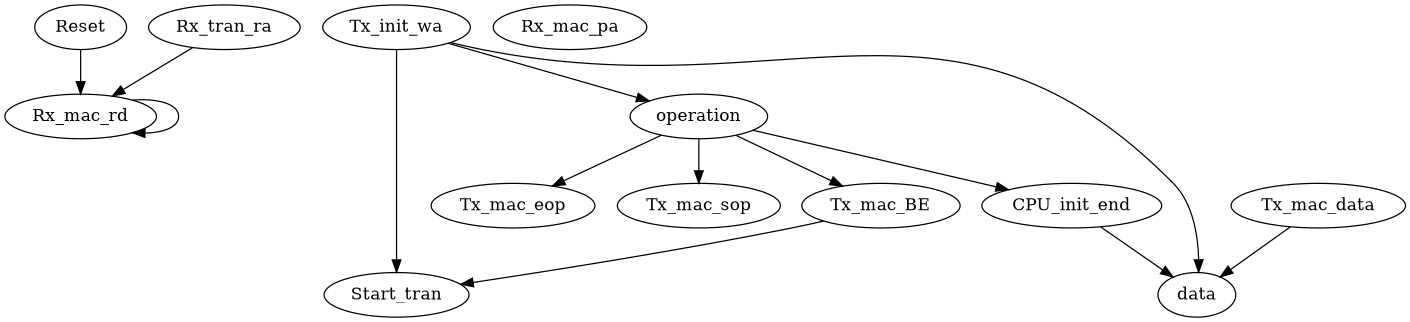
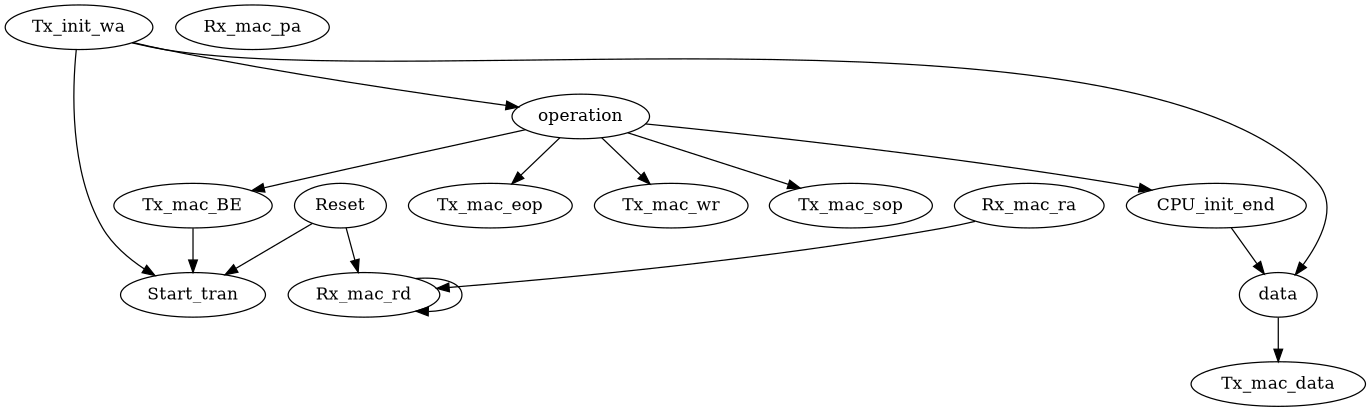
(224, 27) -> (1029, 206)
none -> (671, 206)
none -> (274, 246)
(1261, 248) -> (1278, 333)
